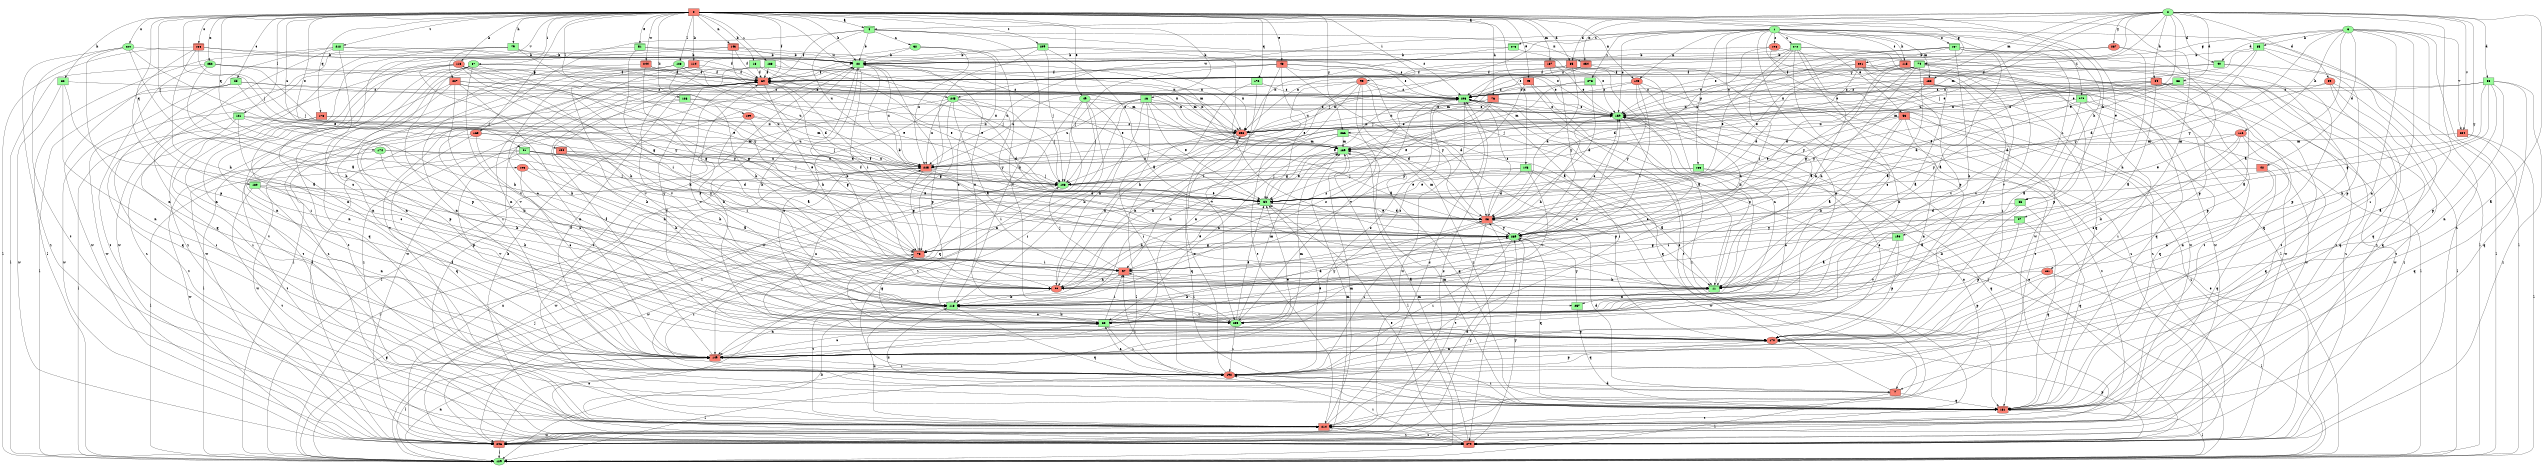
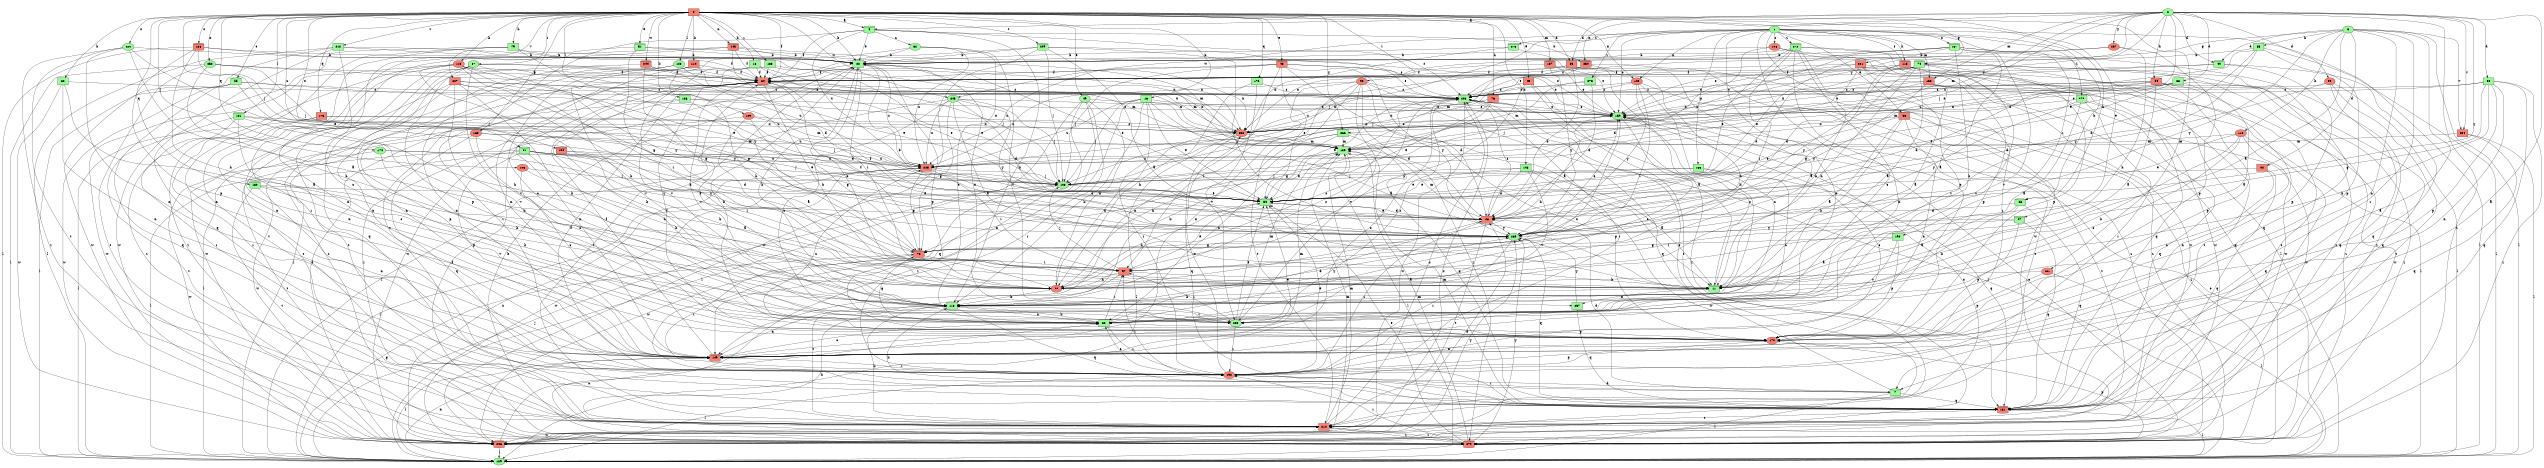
(2048, 129) -> (2199, 437)
(1895, 392) -> (1895, 392)
